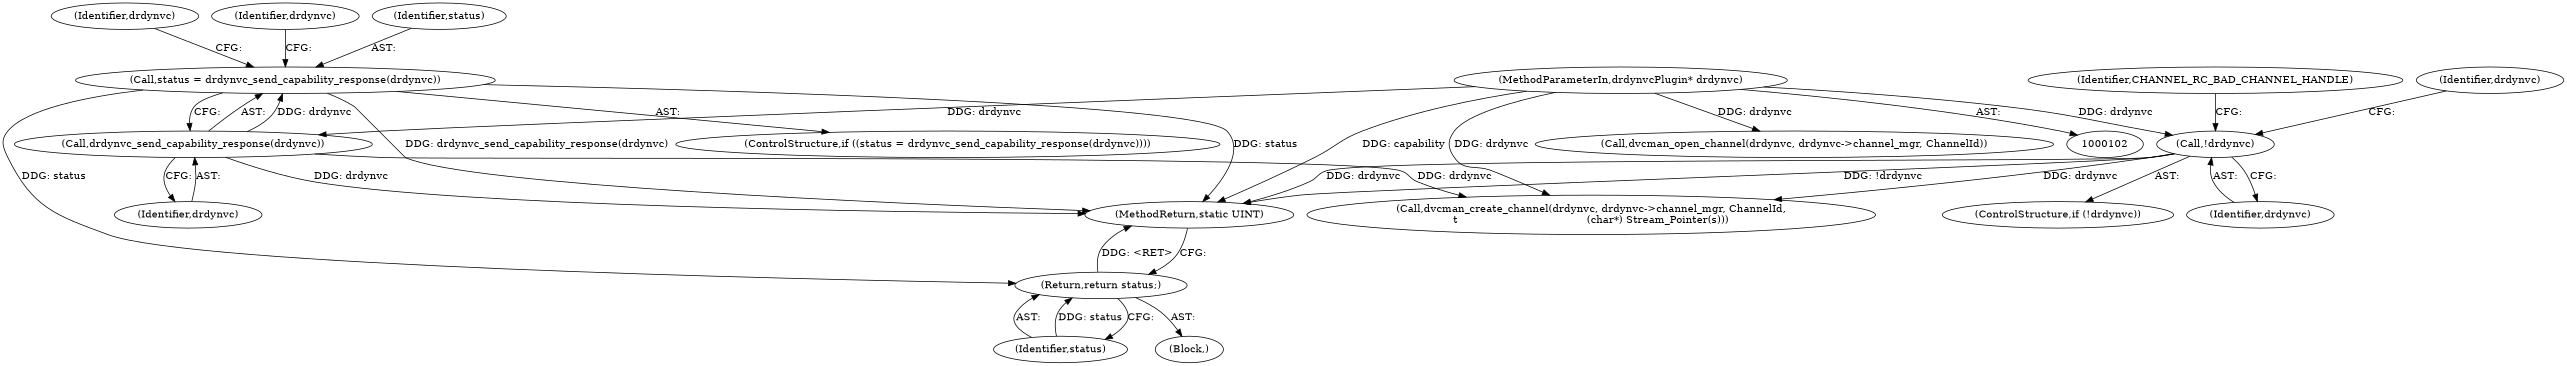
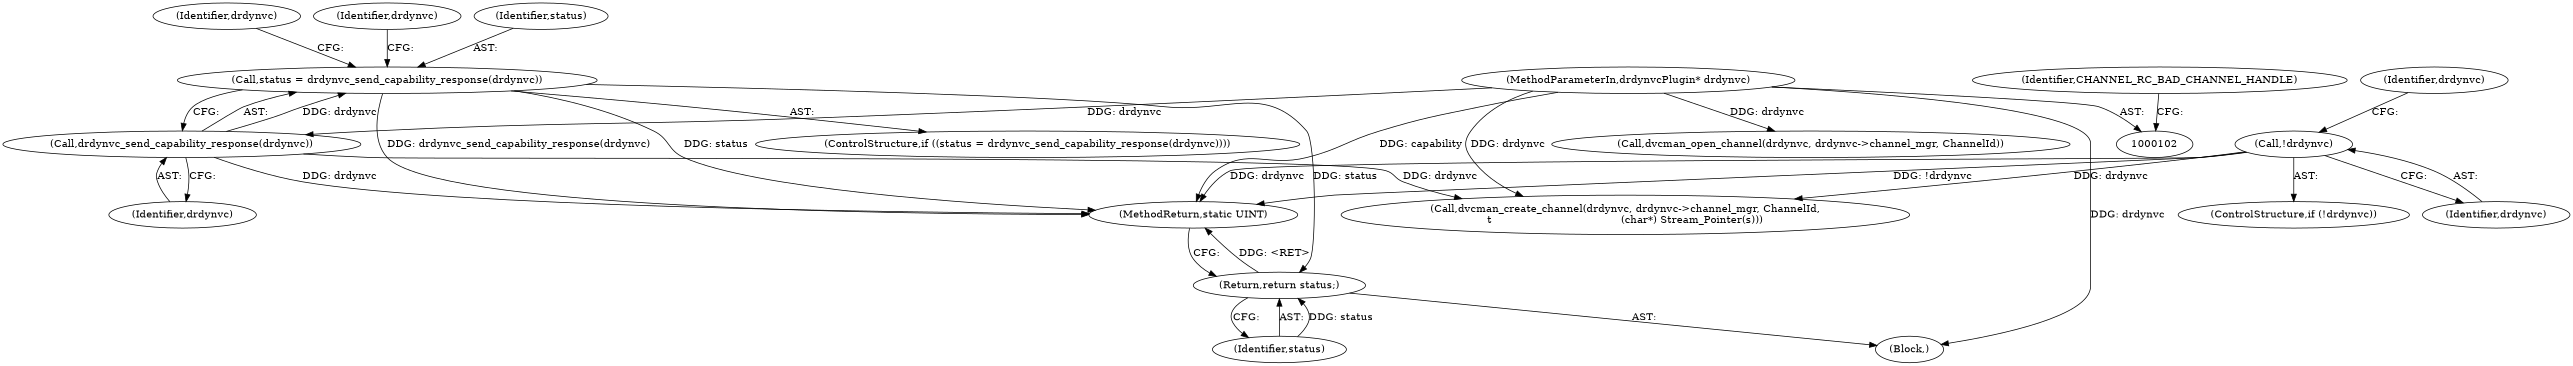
(1965, 102) -> (2083, 132)
(2215, 109) -> (2158, 109)
